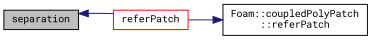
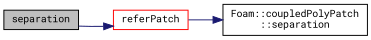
(101, 13) -> (91, 26)
(295, 20) -> (295, 20)
